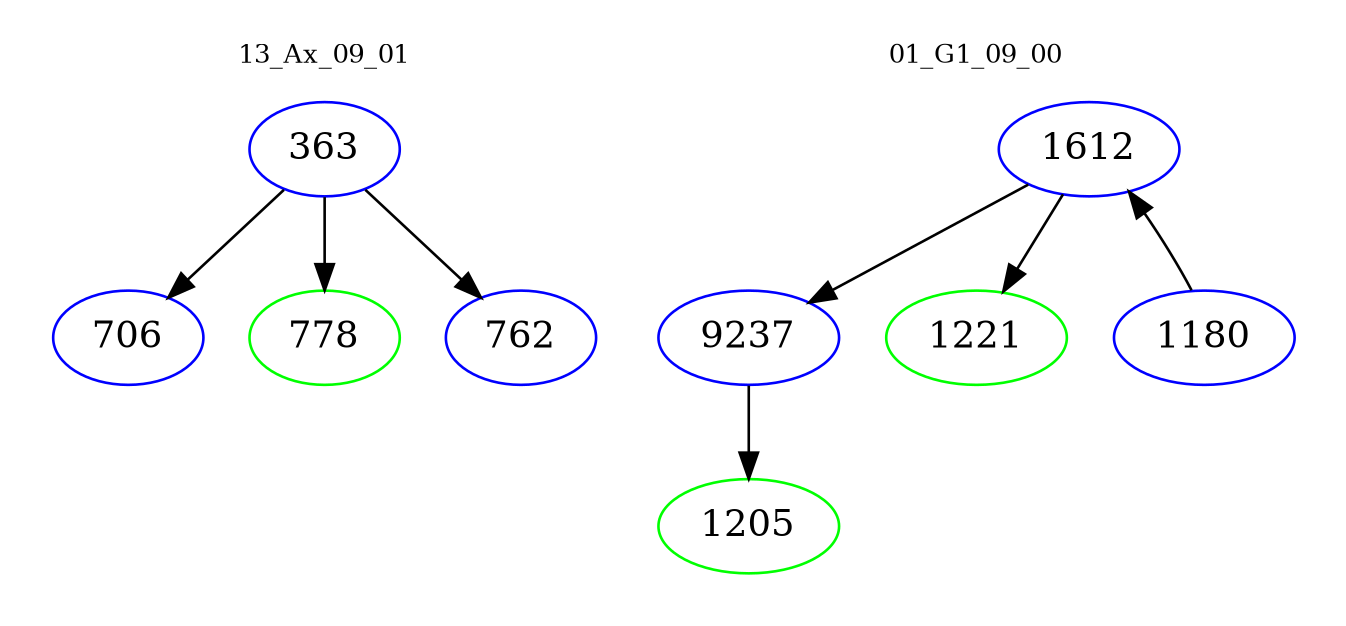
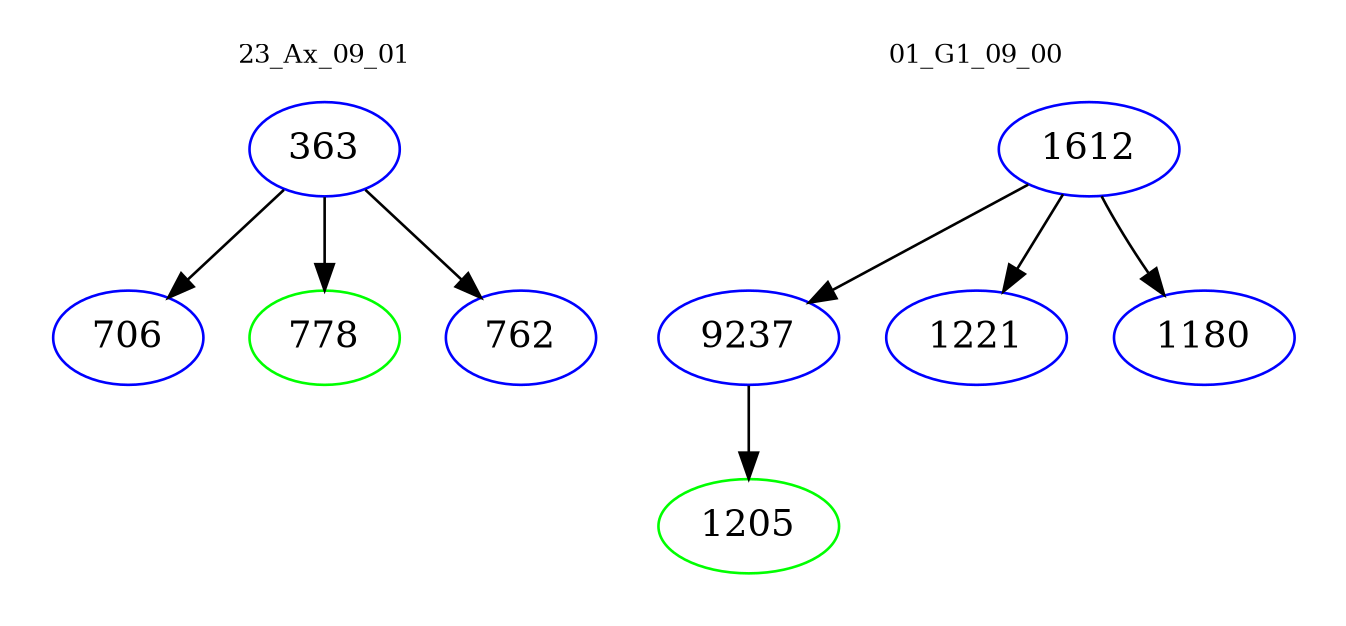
(325, 56) -> (325, 56)
(1169, 251) -> (1124, 235)
(977, 338) -> (977, 338)
